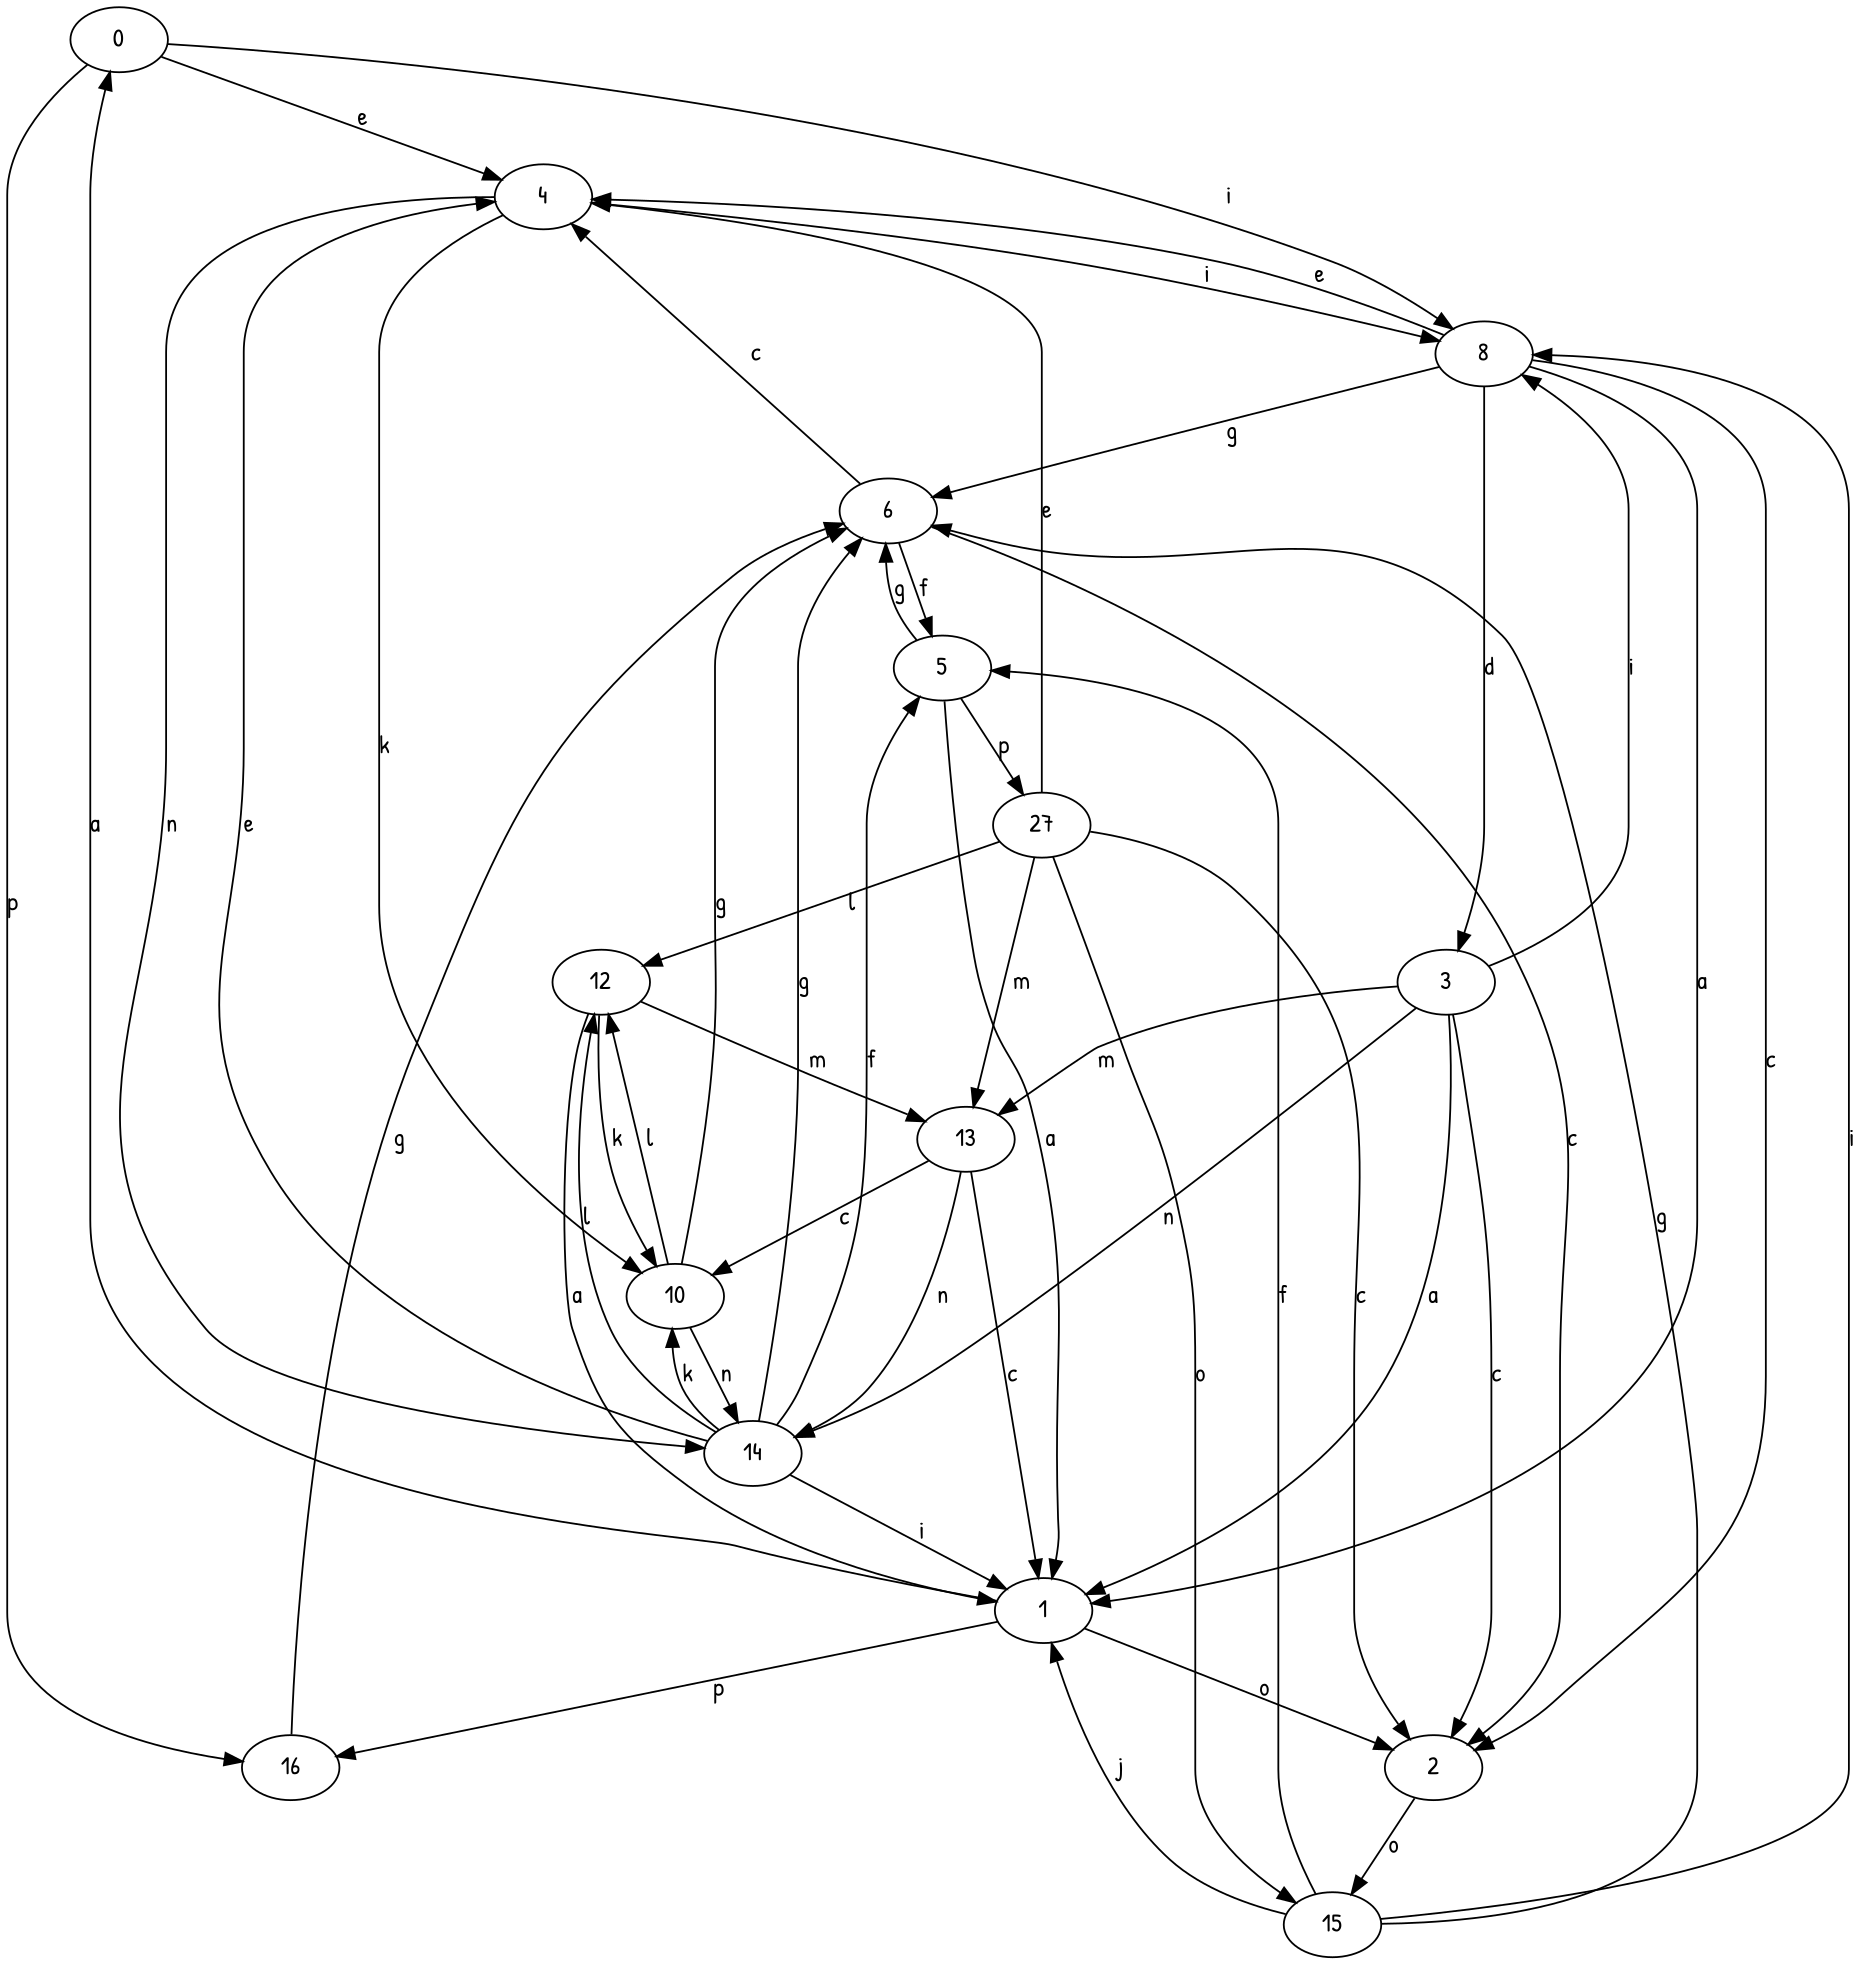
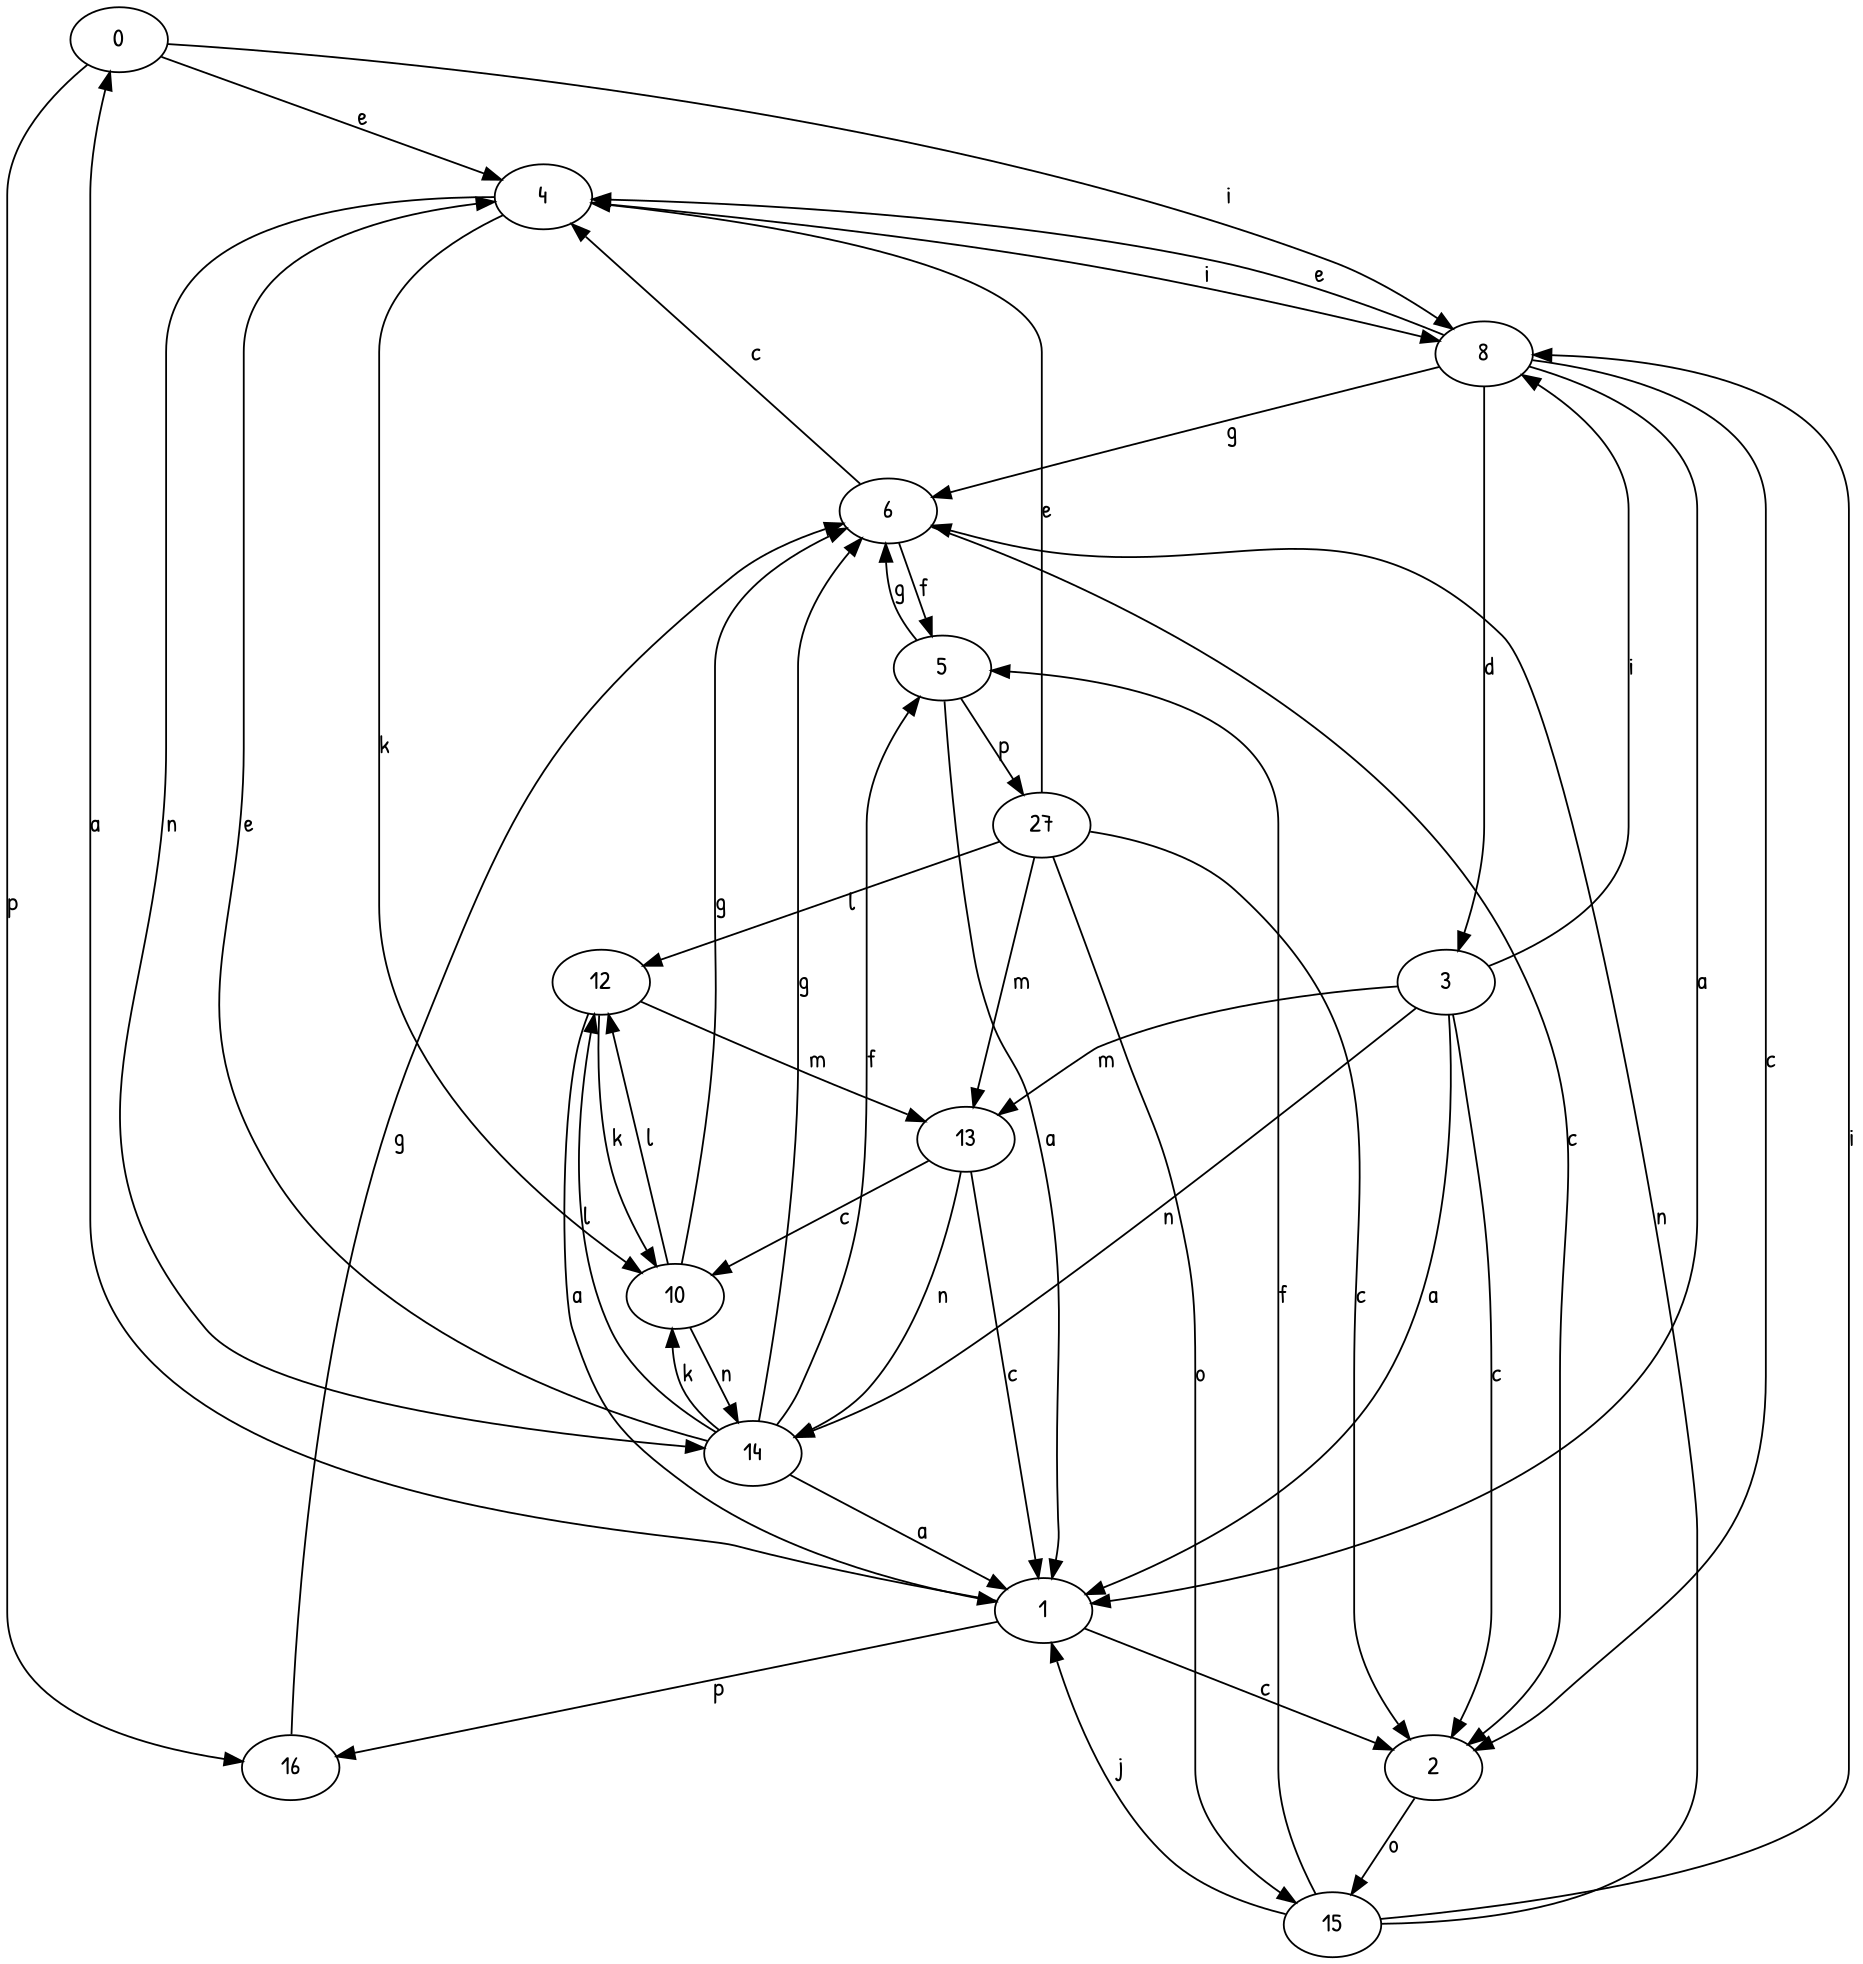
(1662, 1218) -> (1662, 1218)
(923, 1532) -> (923, 1532)
(1266, 1689) -> (1266, 1689)
